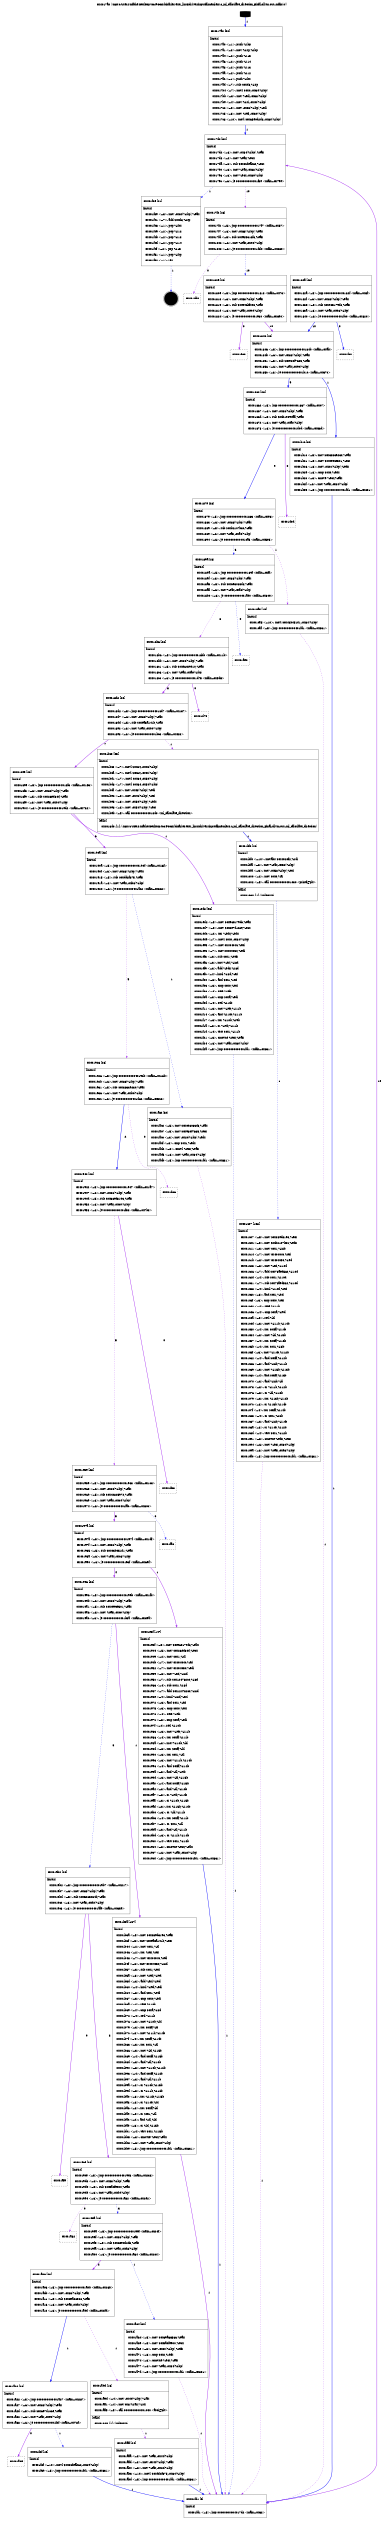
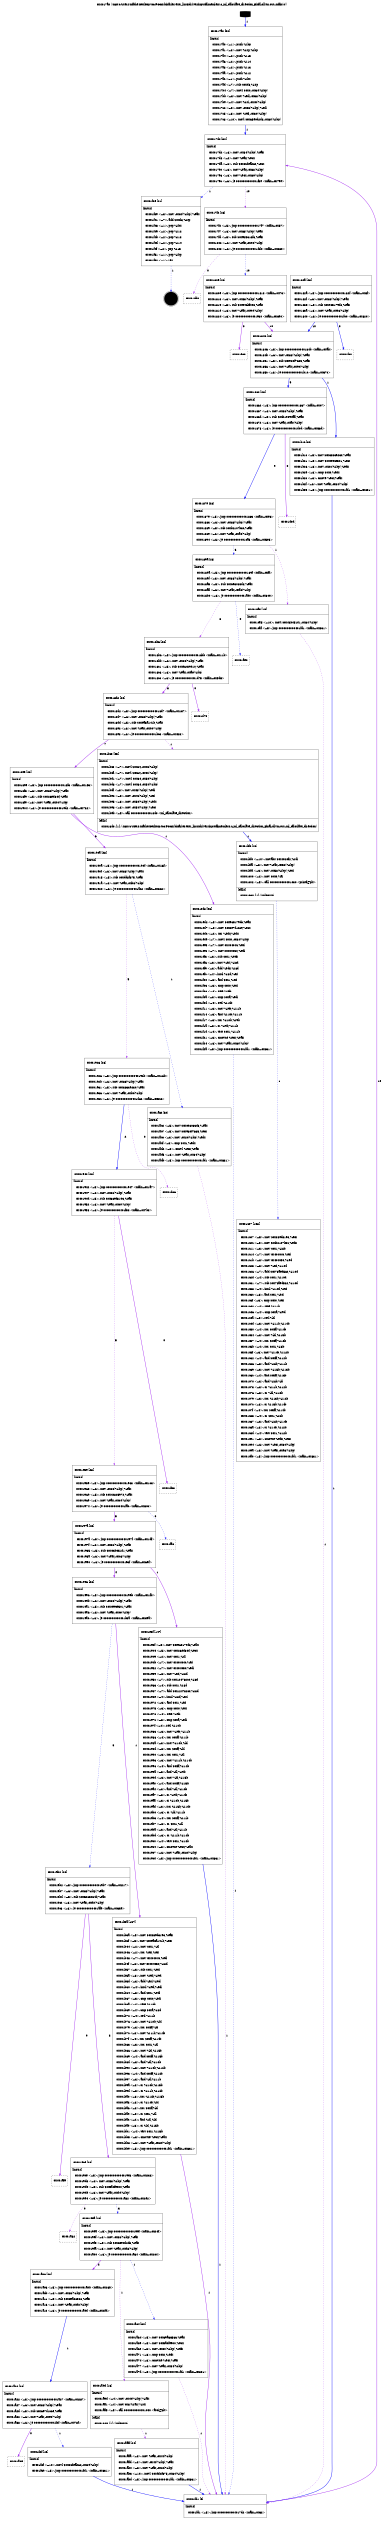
(260, 1980) -> none
(100, 2348) -> (120, 2320)
